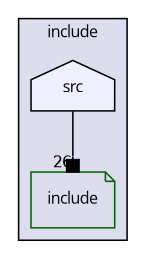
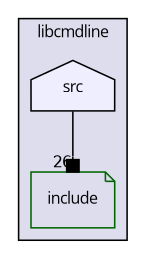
(73, 33) -> (73, 33)
